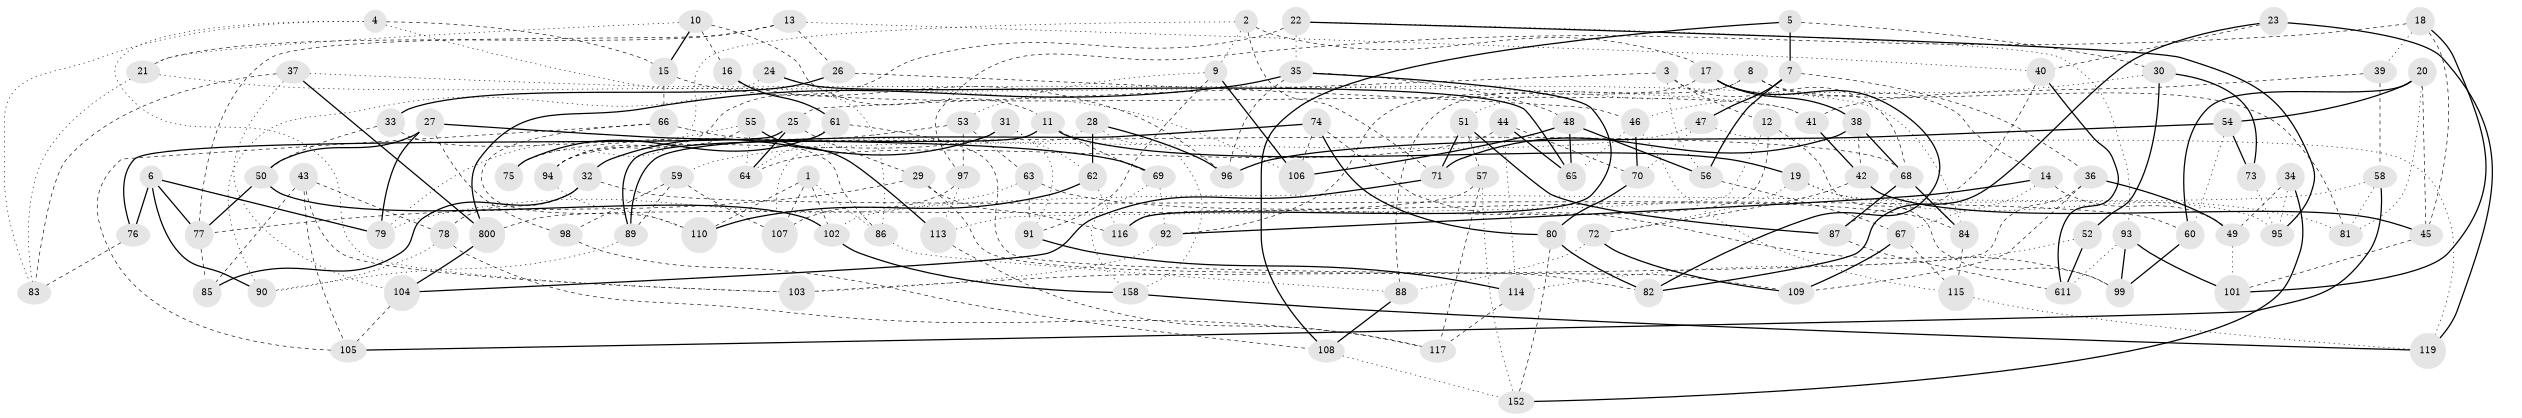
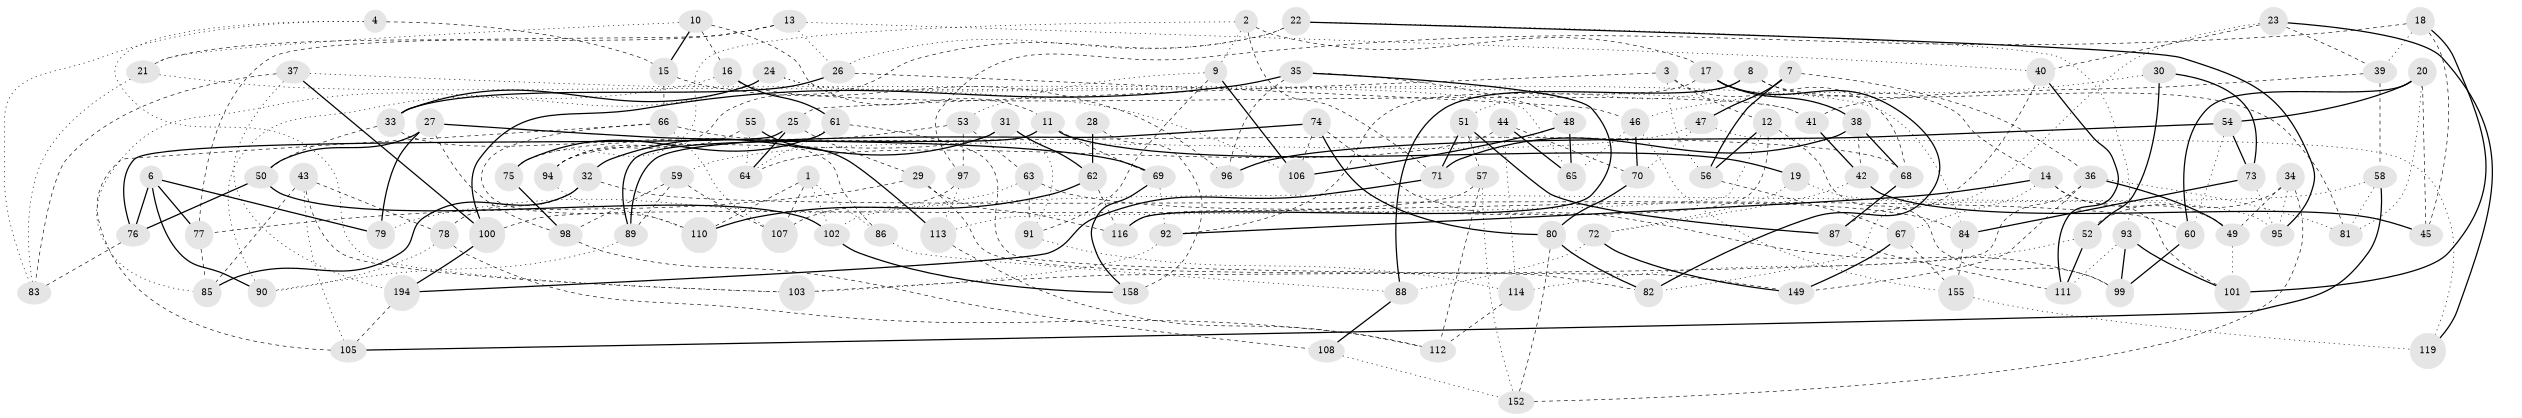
(1790, 21) -> none
(1296, 45) -> (1001, 40)
none -> (2327, 45)
(814, 47) -> (814, 47)
(605, 79) -> none
(1189, 88) -> (1189, 88)
none -> (313, 99)
none -> (616, 100)
(1451, 106) -> (1451, 106)
(905, 139) -> (714, 184)
(1164, 144) -> none
(1632, 148) -> (1738, 148)
(517, 150) -> none
(1066, 157) -> (1066, 157)
(1199, 190) -> (1199, 190)
(1975, 195) -> (1975, 195)
none -> (529, 198)
(233, 204) -> (195, 207)
(820, 206) -> (820, 206)
none -> (2232, 206)
(1107, 207) -> (1107, 207)
(2070, 207) -> (2198, 194)
(1730, 212) -> (1730, 212)
(1943, 213) -> (2108, 206)
(1091, 234) -> (1091, 234)
(487, 235) -> (487, 235)
(2330, 264) -> (2154, 225)
(1259, 266) -> (1270, 266)
(318, 275) -> (318, 275)
(402, 293) -> (402, 293)
(1796, 293) -> (1796, 293)
(1956, 293) -> (1956, 293)
(2063, 293) -> (2063, 293)
(1779, 329) -> none
(1438, 351) -> (1438, 351)
(1968, 375) -> (1968, 375)
